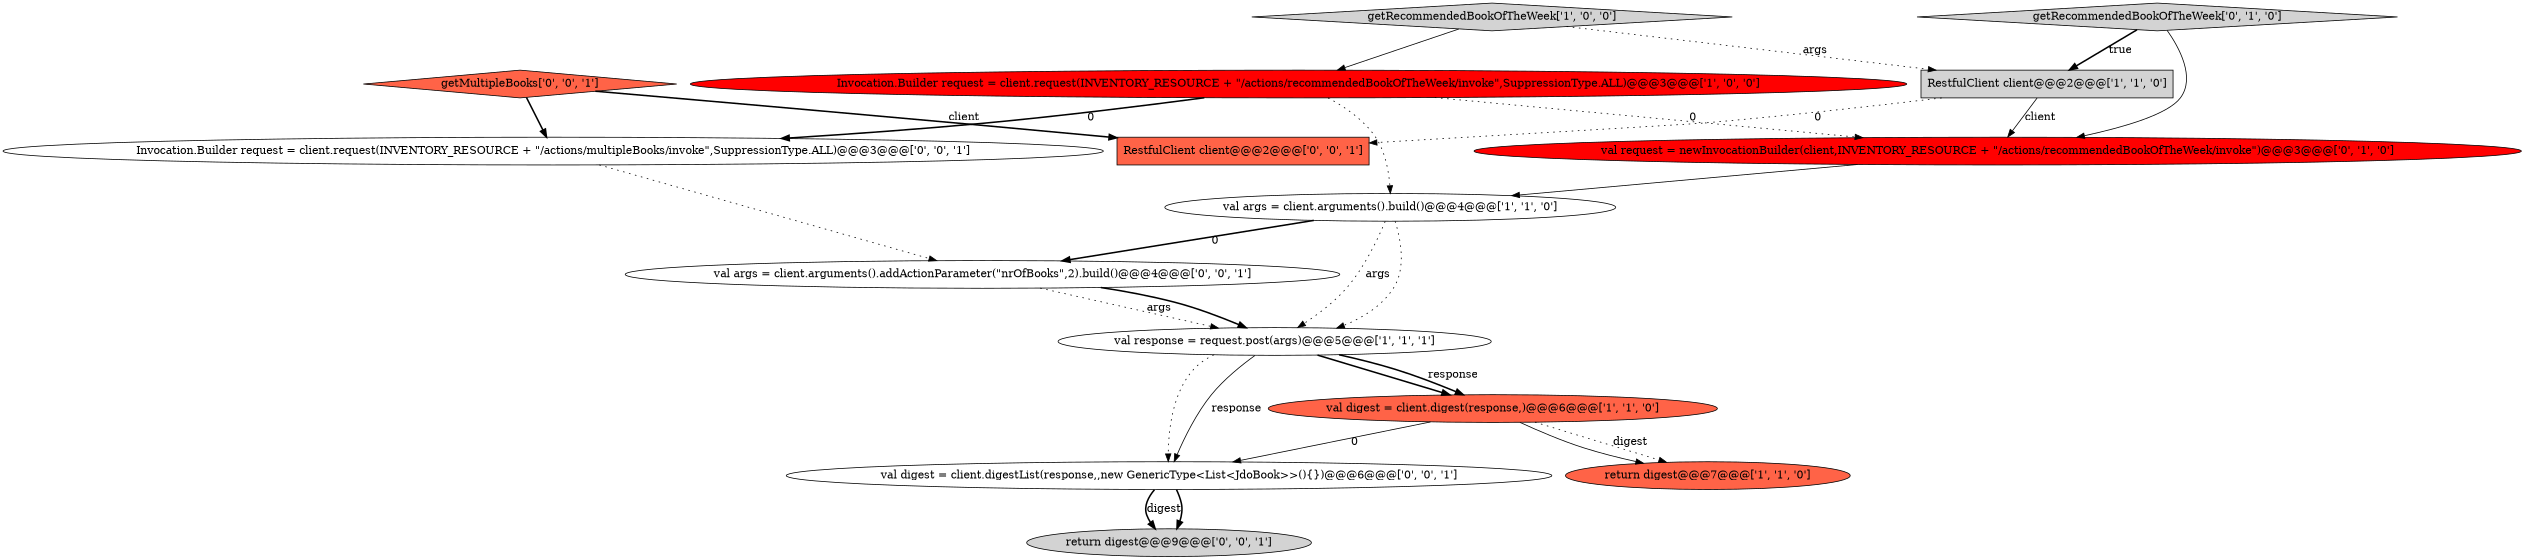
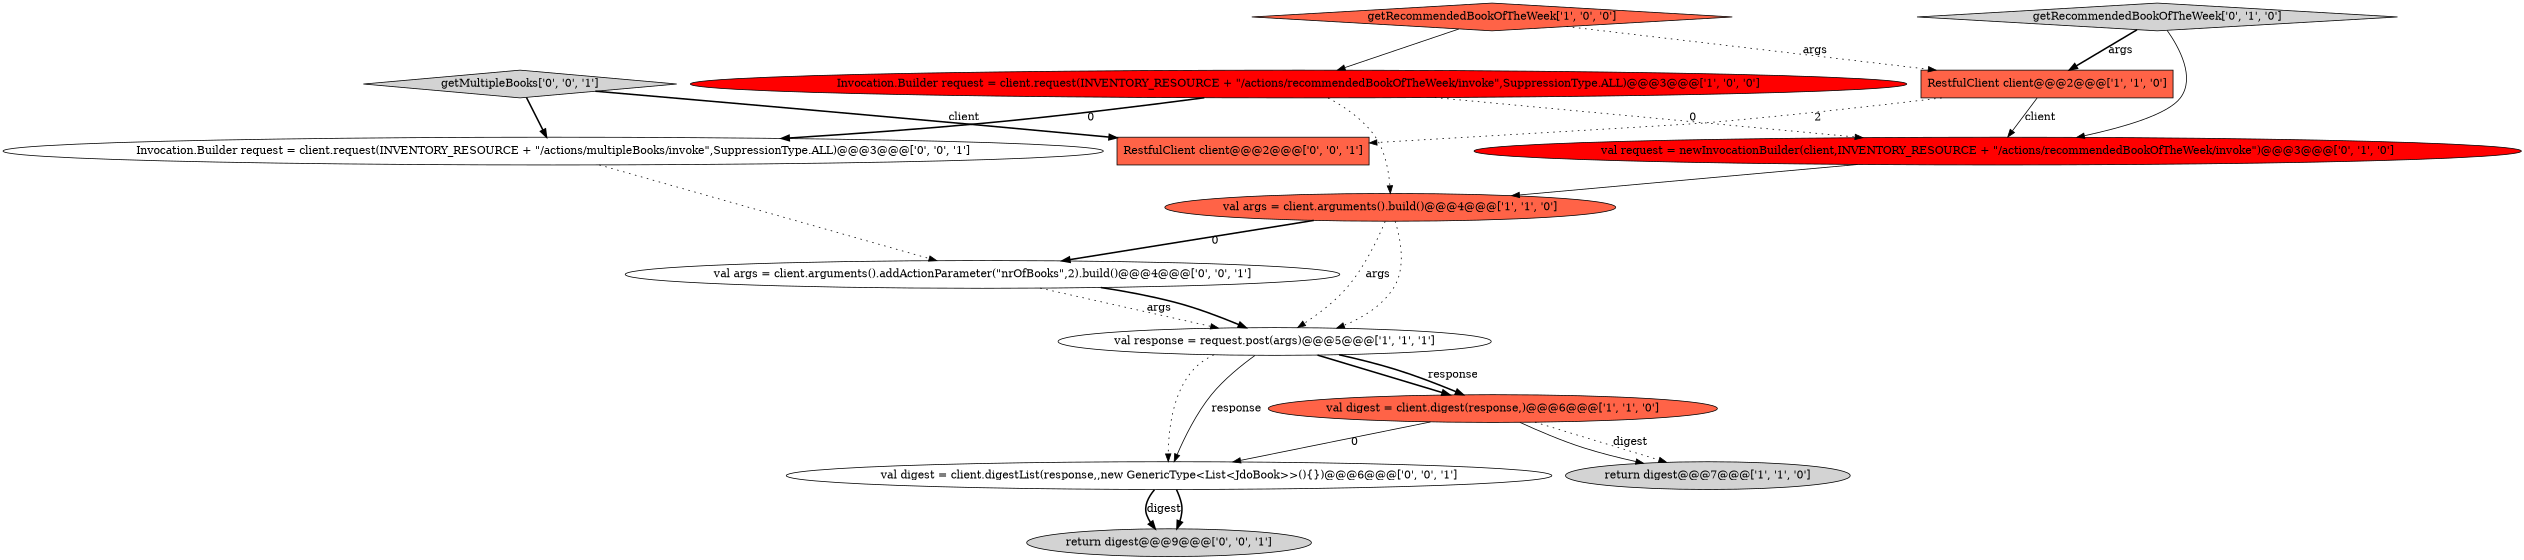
(1492, 17) -> (1492, 17)
(2121, 50) -> (2121, 50)
(520, 84) -> (520, 84)
(2047, 84) -> (2047, 84)
(1818, 118) -> (1818, 118)
(1390, 207) -> (1390, 207)
(1708, 476) -> (1708, 476)
